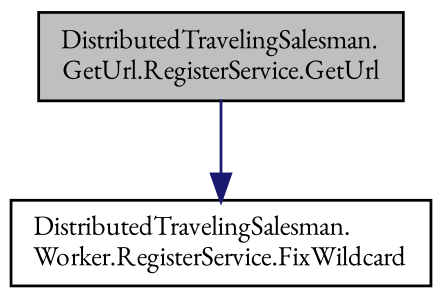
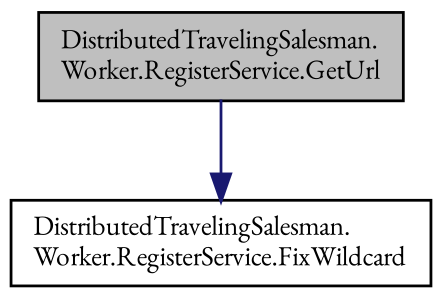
(221, 57) -> (221, 57)
